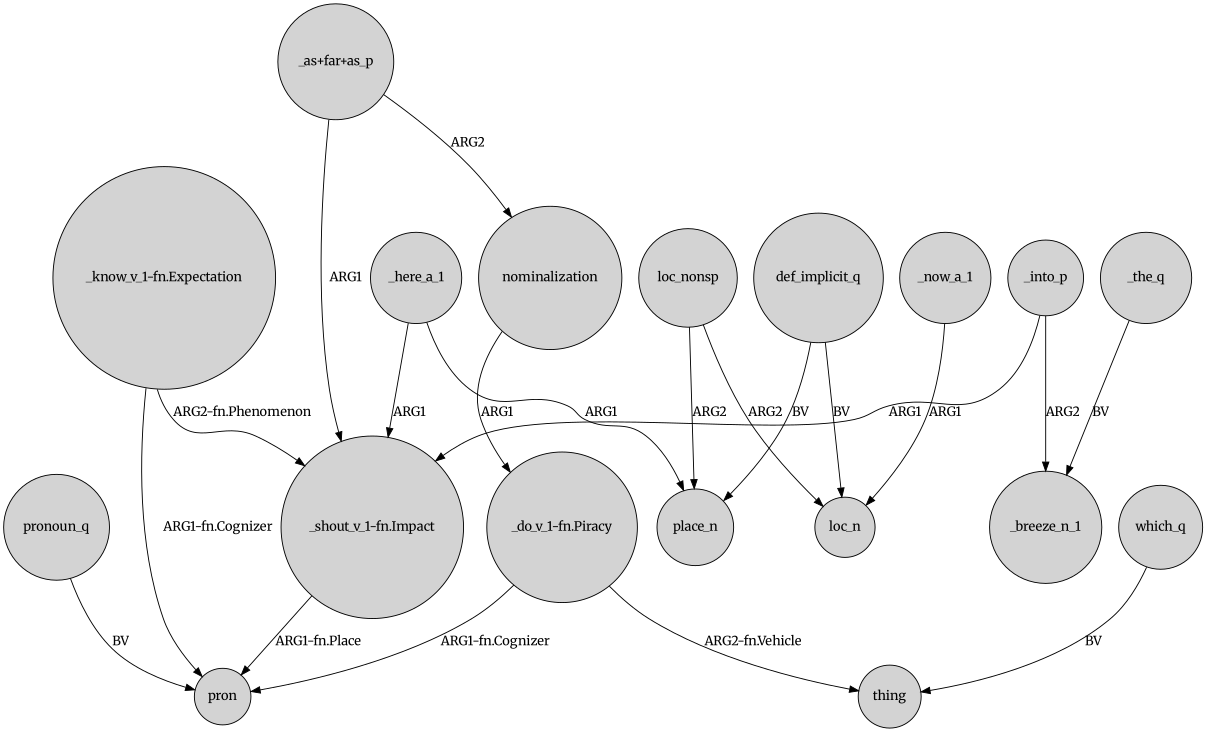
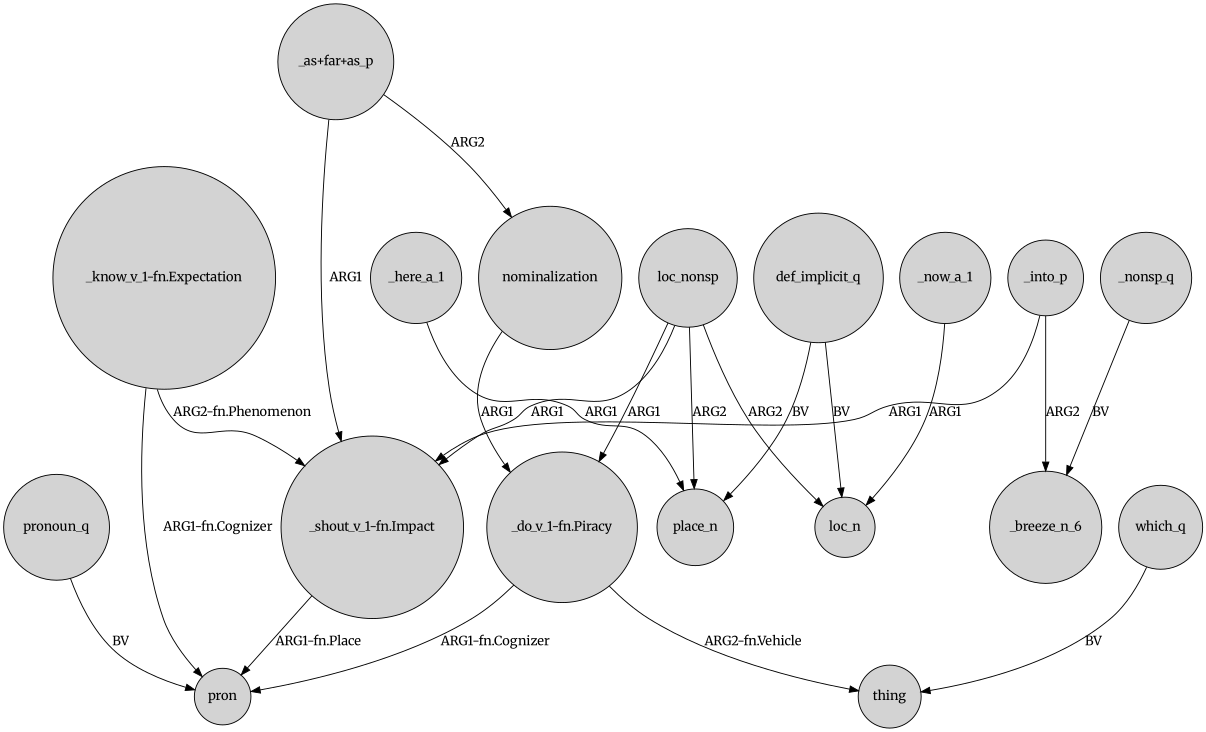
(1146, 278) -> (1146, 278)
(399, 376) -> (571, 400)
none -> (634, 395)
(1046, 527) -> (1046, 527)
